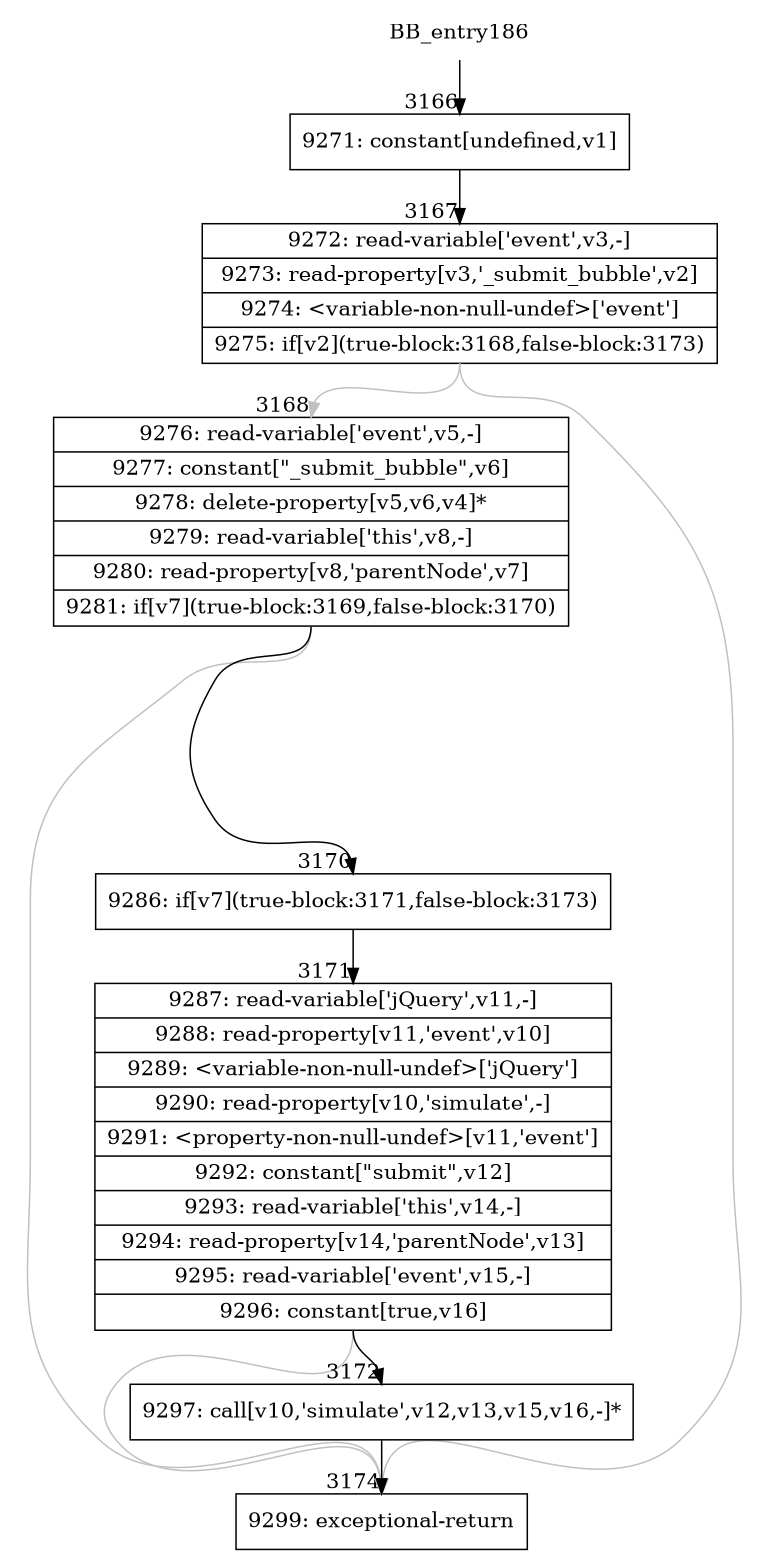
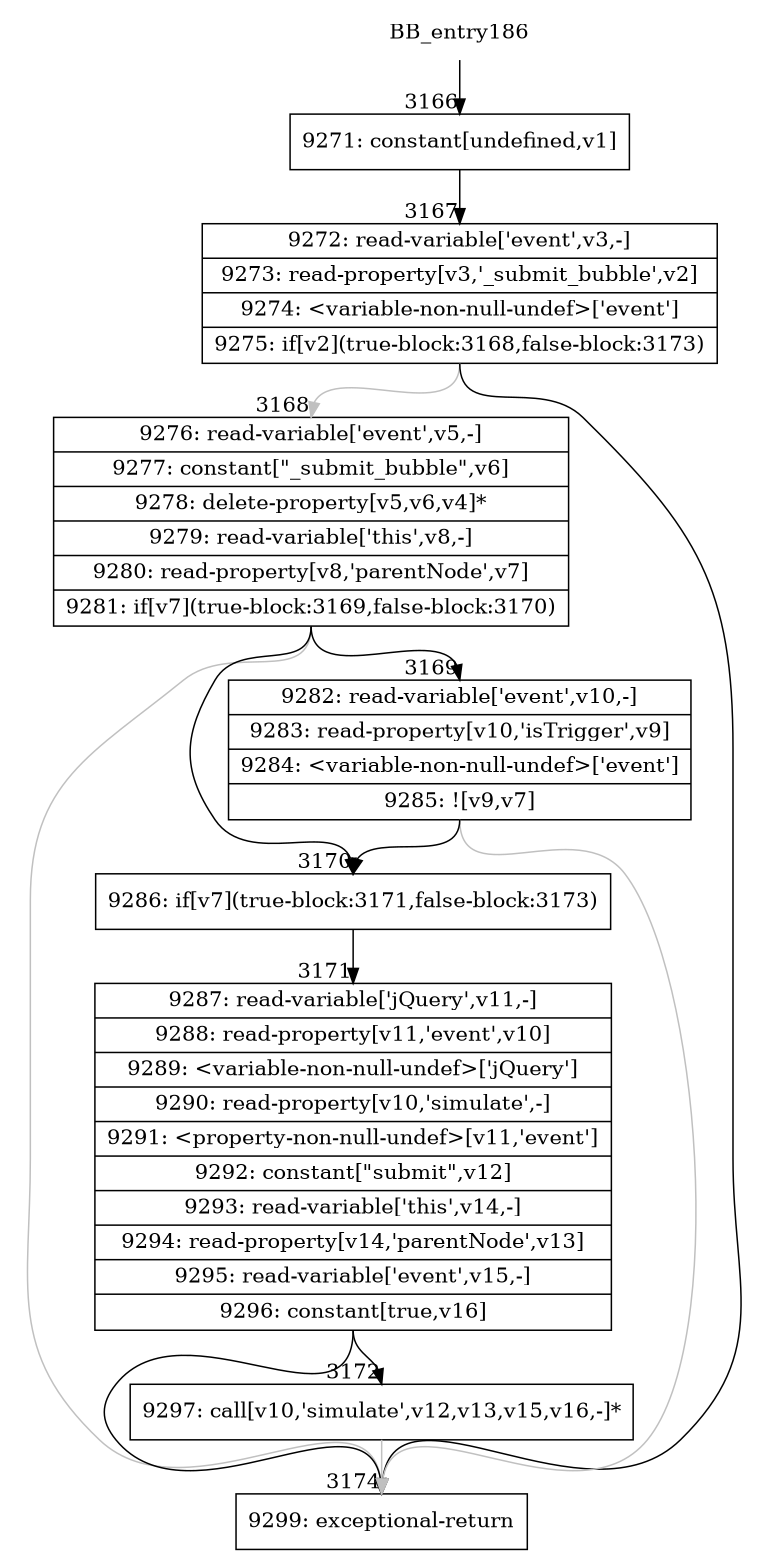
none -> (460, 750)
(733, 1004) -> (733, 1004)
(106, 1421) -> (106, 1421)
(382, 1459) -> (382, 1459)
